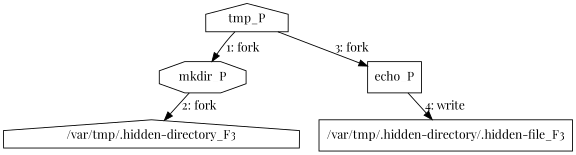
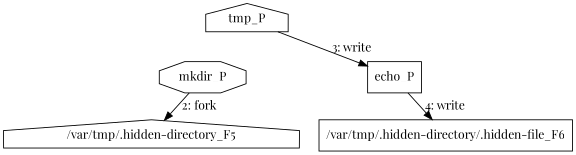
(225, 43) -> none
(352, 48) -> (352, 48)
(151, 135) -> (151, 135)
(446, 135) -> (446, 135)
